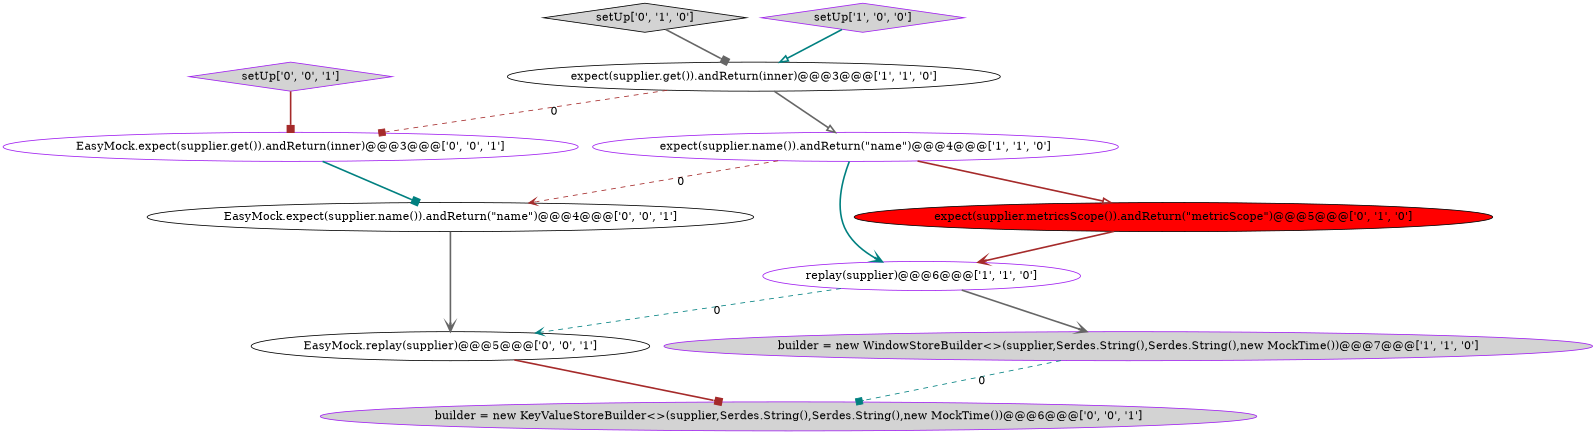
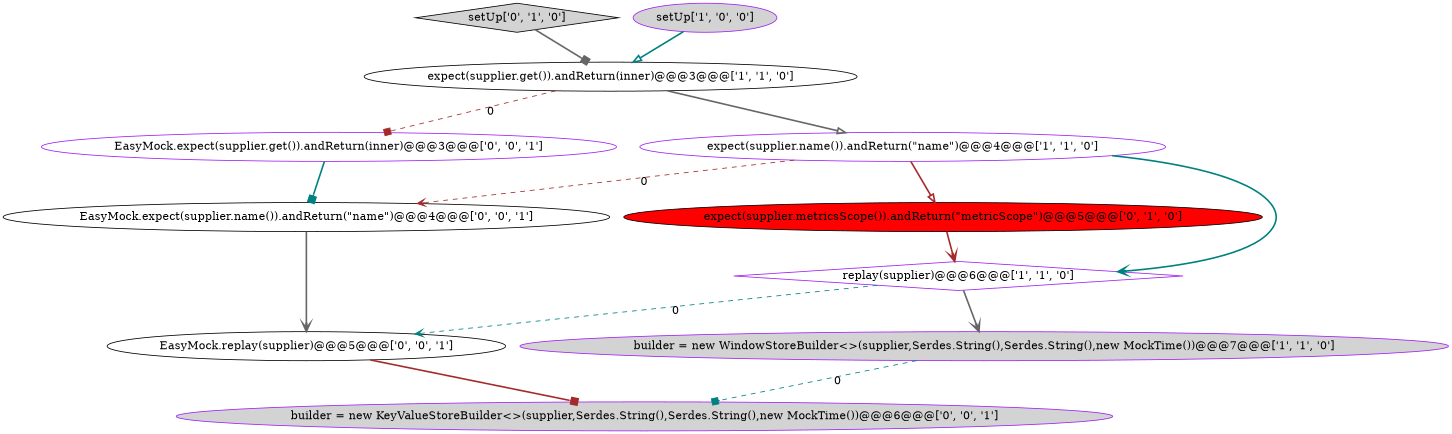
(863, 18) -> (705, 18)
(291, 77) -> none
(922, 276) -> (958, 276)
